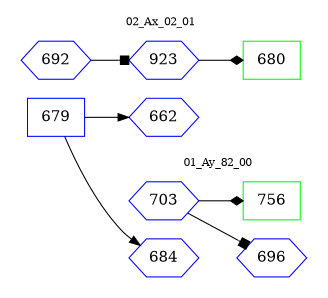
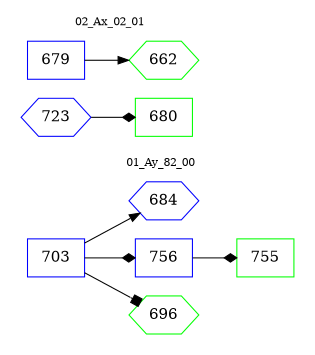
(56, 60) -> none
(164, 60) -> (56, 117)
(164, 117) -> (164, 60)
(93, 192) -> (108, 231)
(164, 201) -> (56, 258)
(272, 201) -> (164, 258)
none -> (265, 258)
(272, 258) -> (164, 315)
